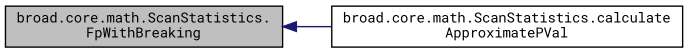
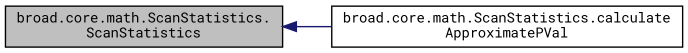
(144, 27) -> (144, 27)
